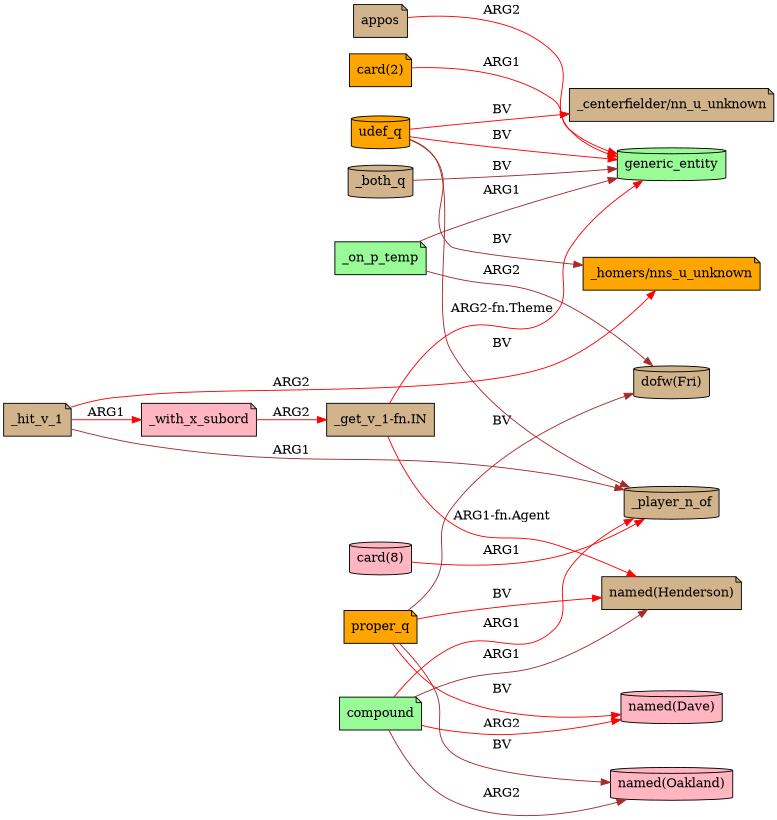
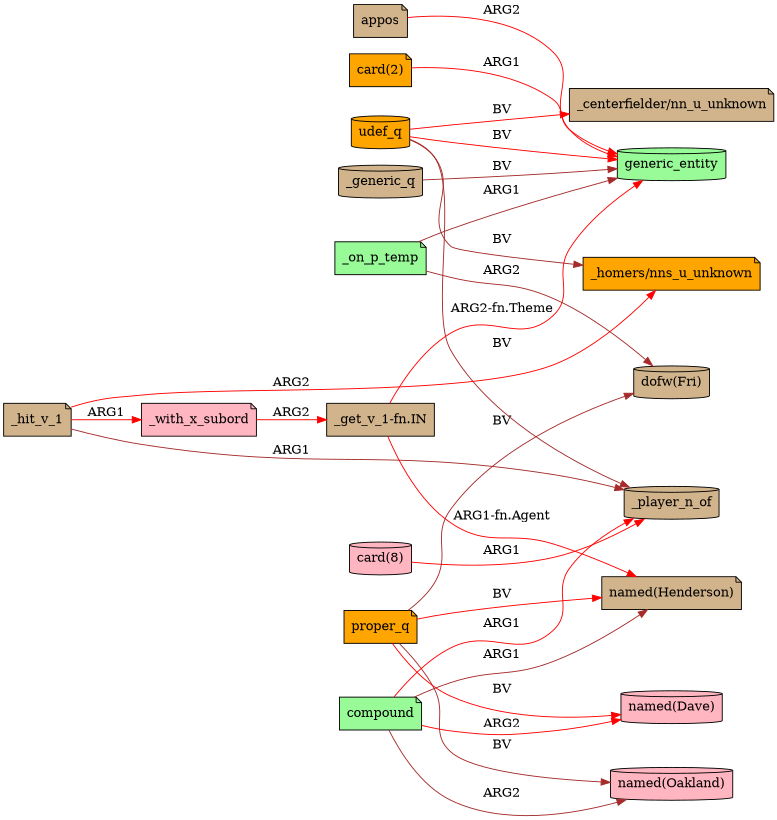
(381, 182) -> (381, 182)
